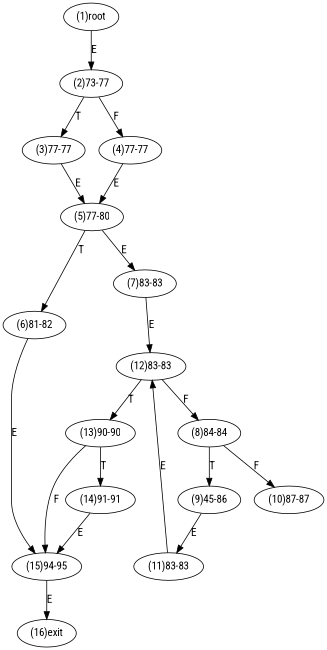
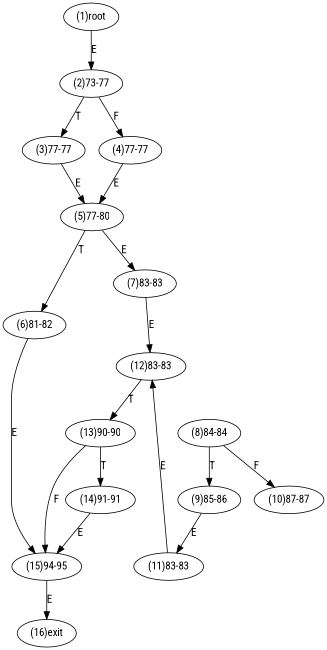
(178, 397) -> none
(209, 500) -> (209, 500)
